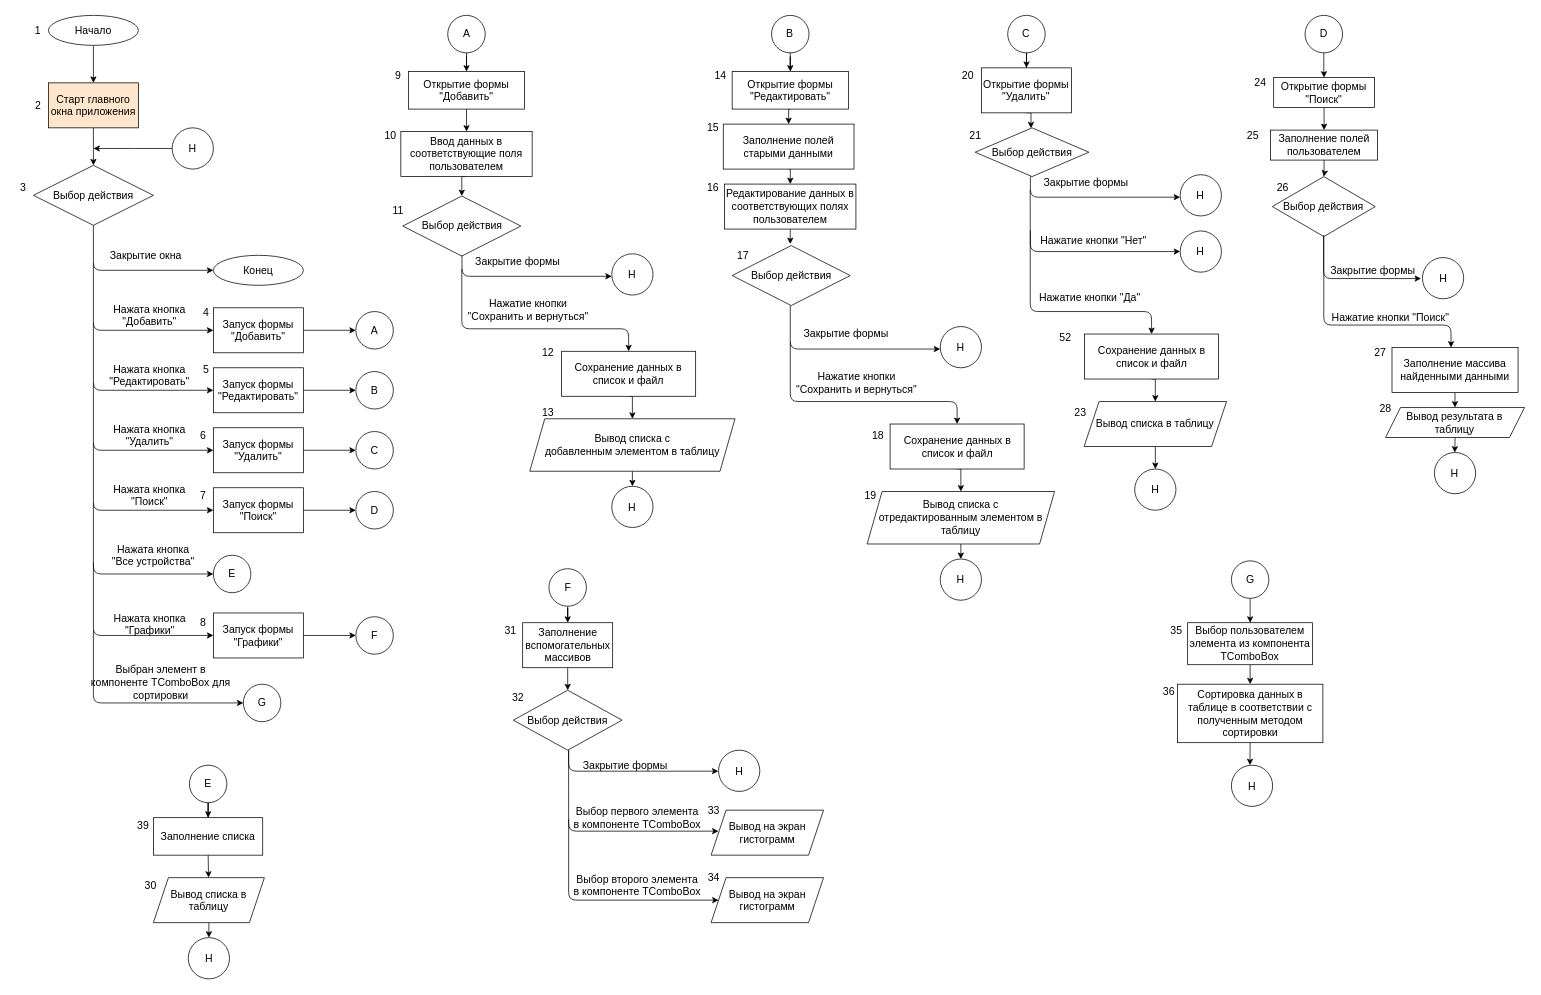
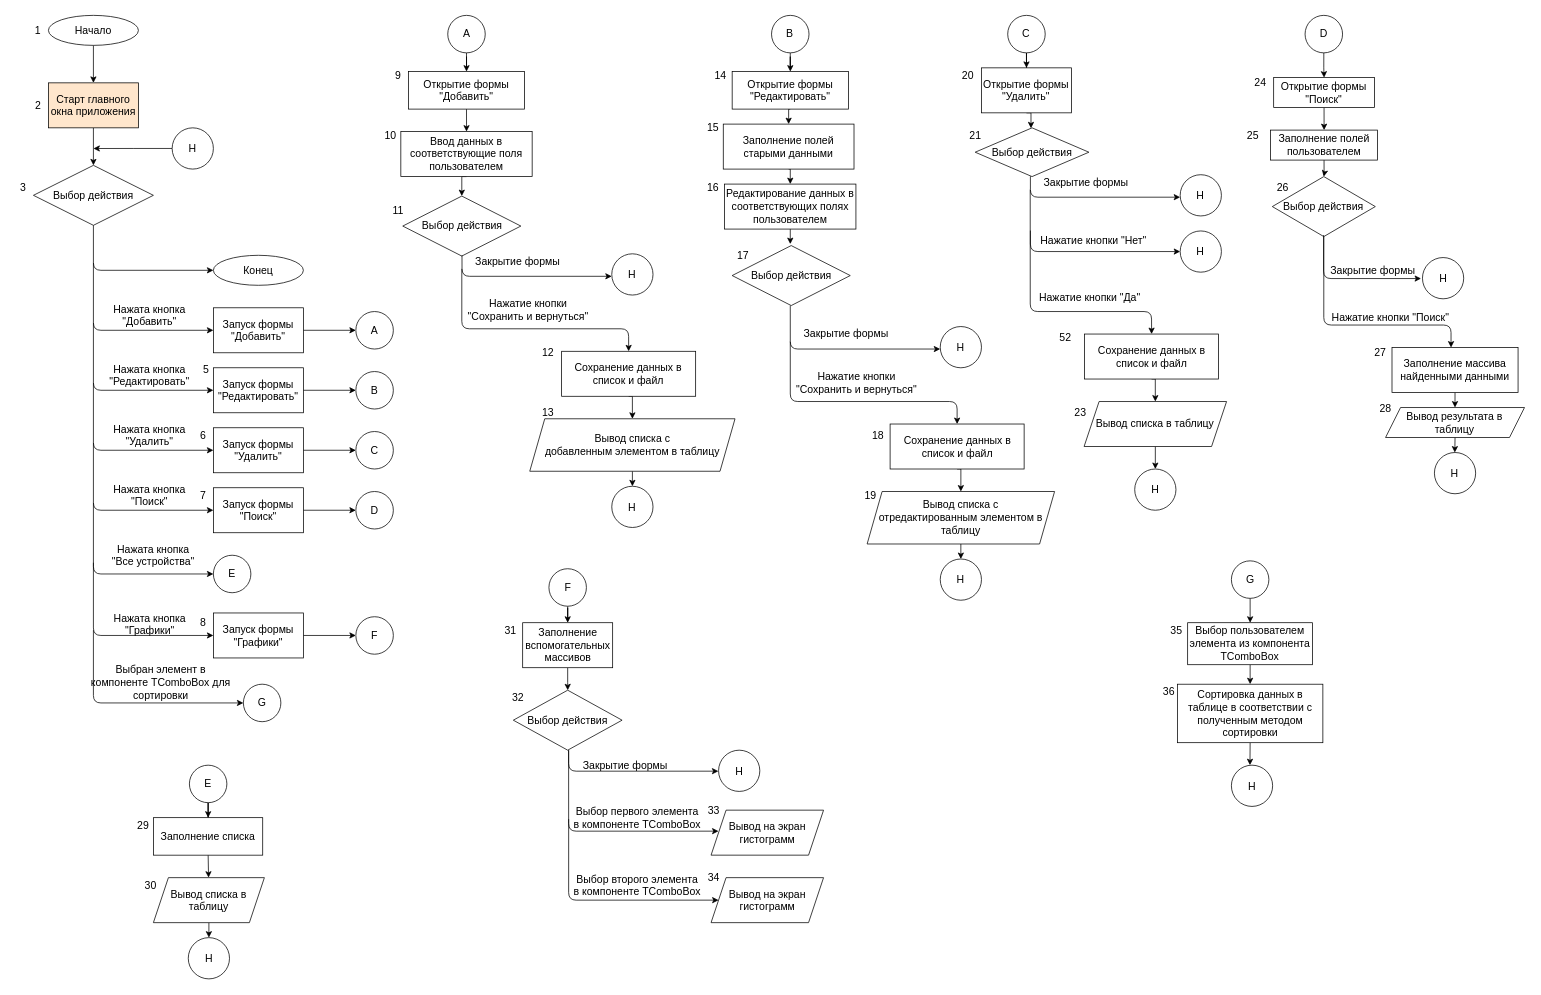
(146, 255) -> none
(206, 313) -> none
(143, 825) -> (143, 825)
